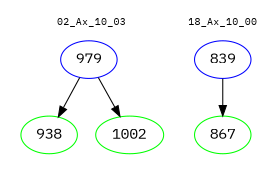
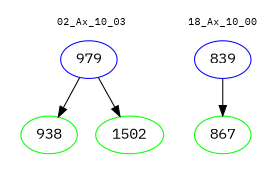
(130, 135) -> (130, 135)
